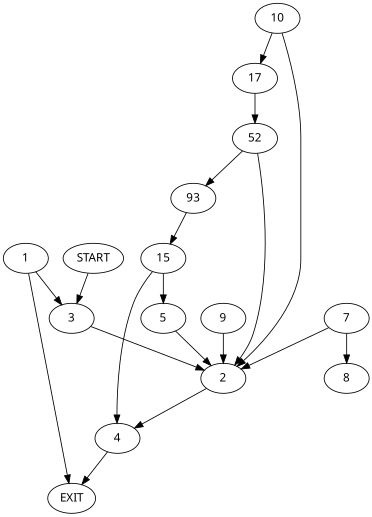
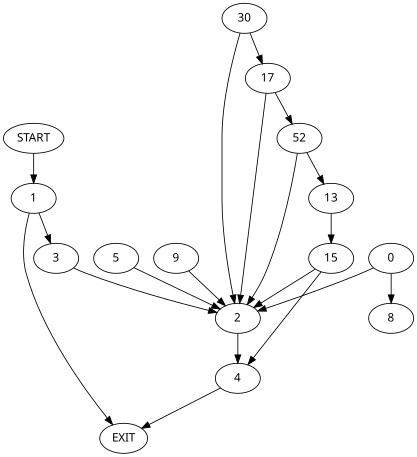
(278, 18) -> (244, 18)
none -> (253, 194)
(193, 198) -> (331, 198)
(84, 284) -> (34, 164)
(163, 284) -> (288, 286)
(347, 318) -> (391, 258)
